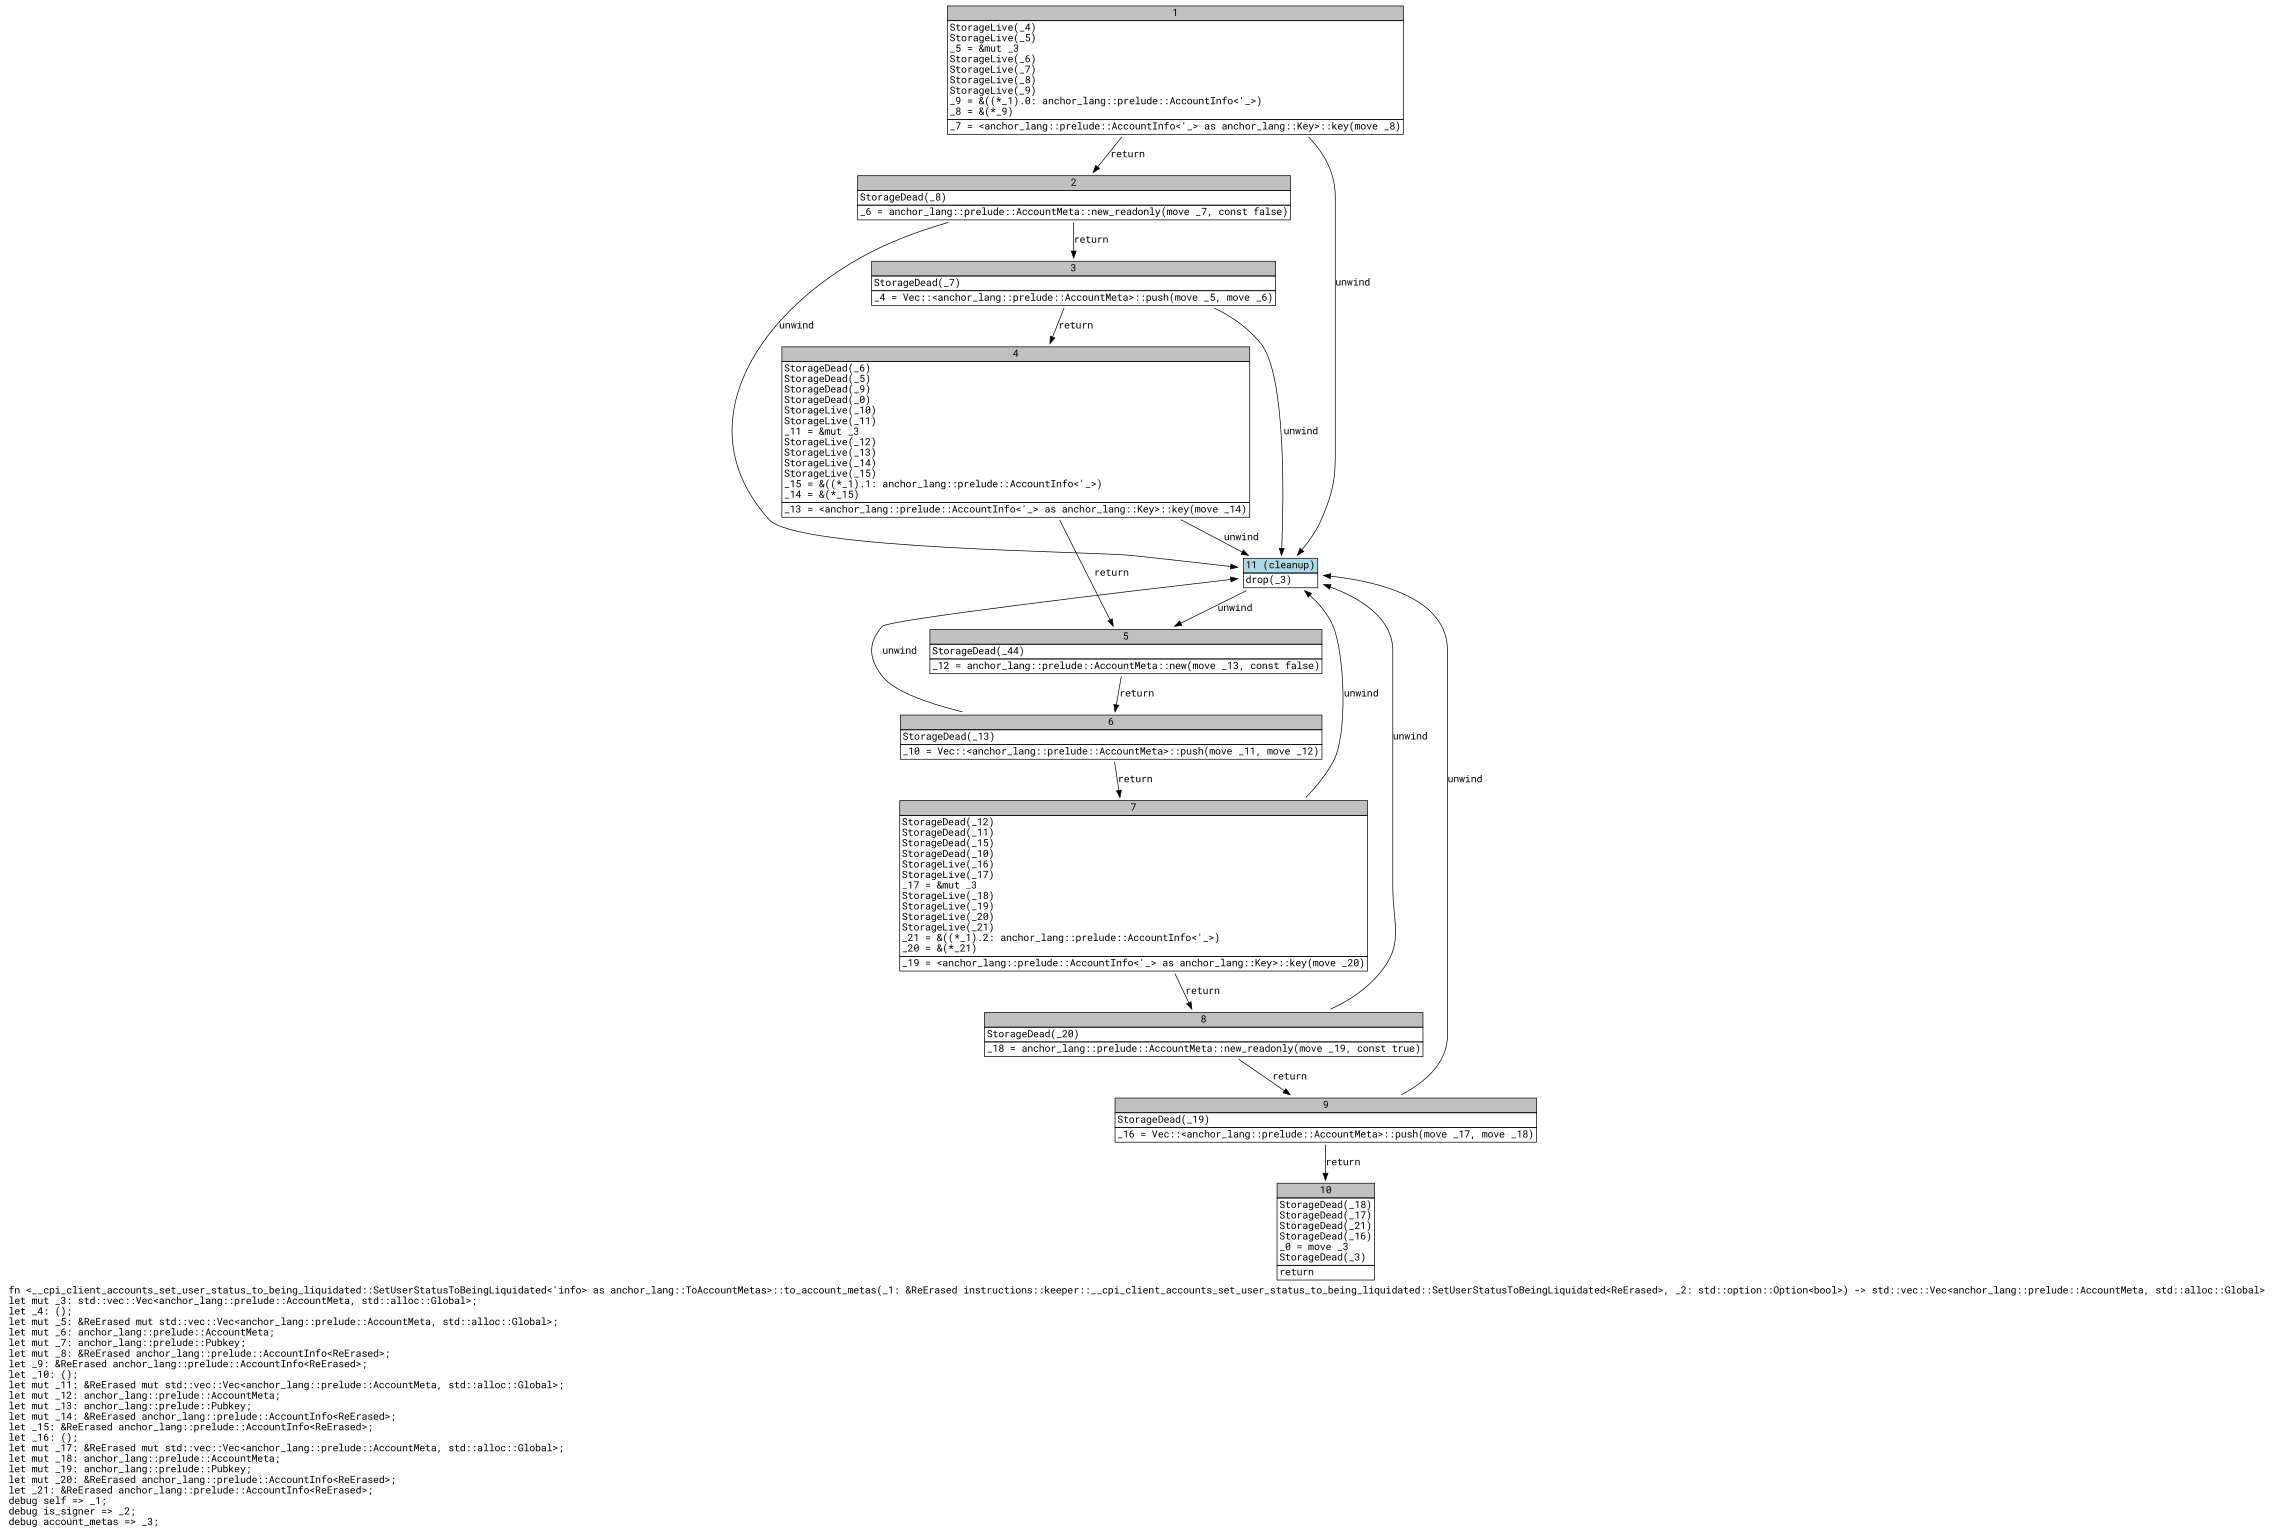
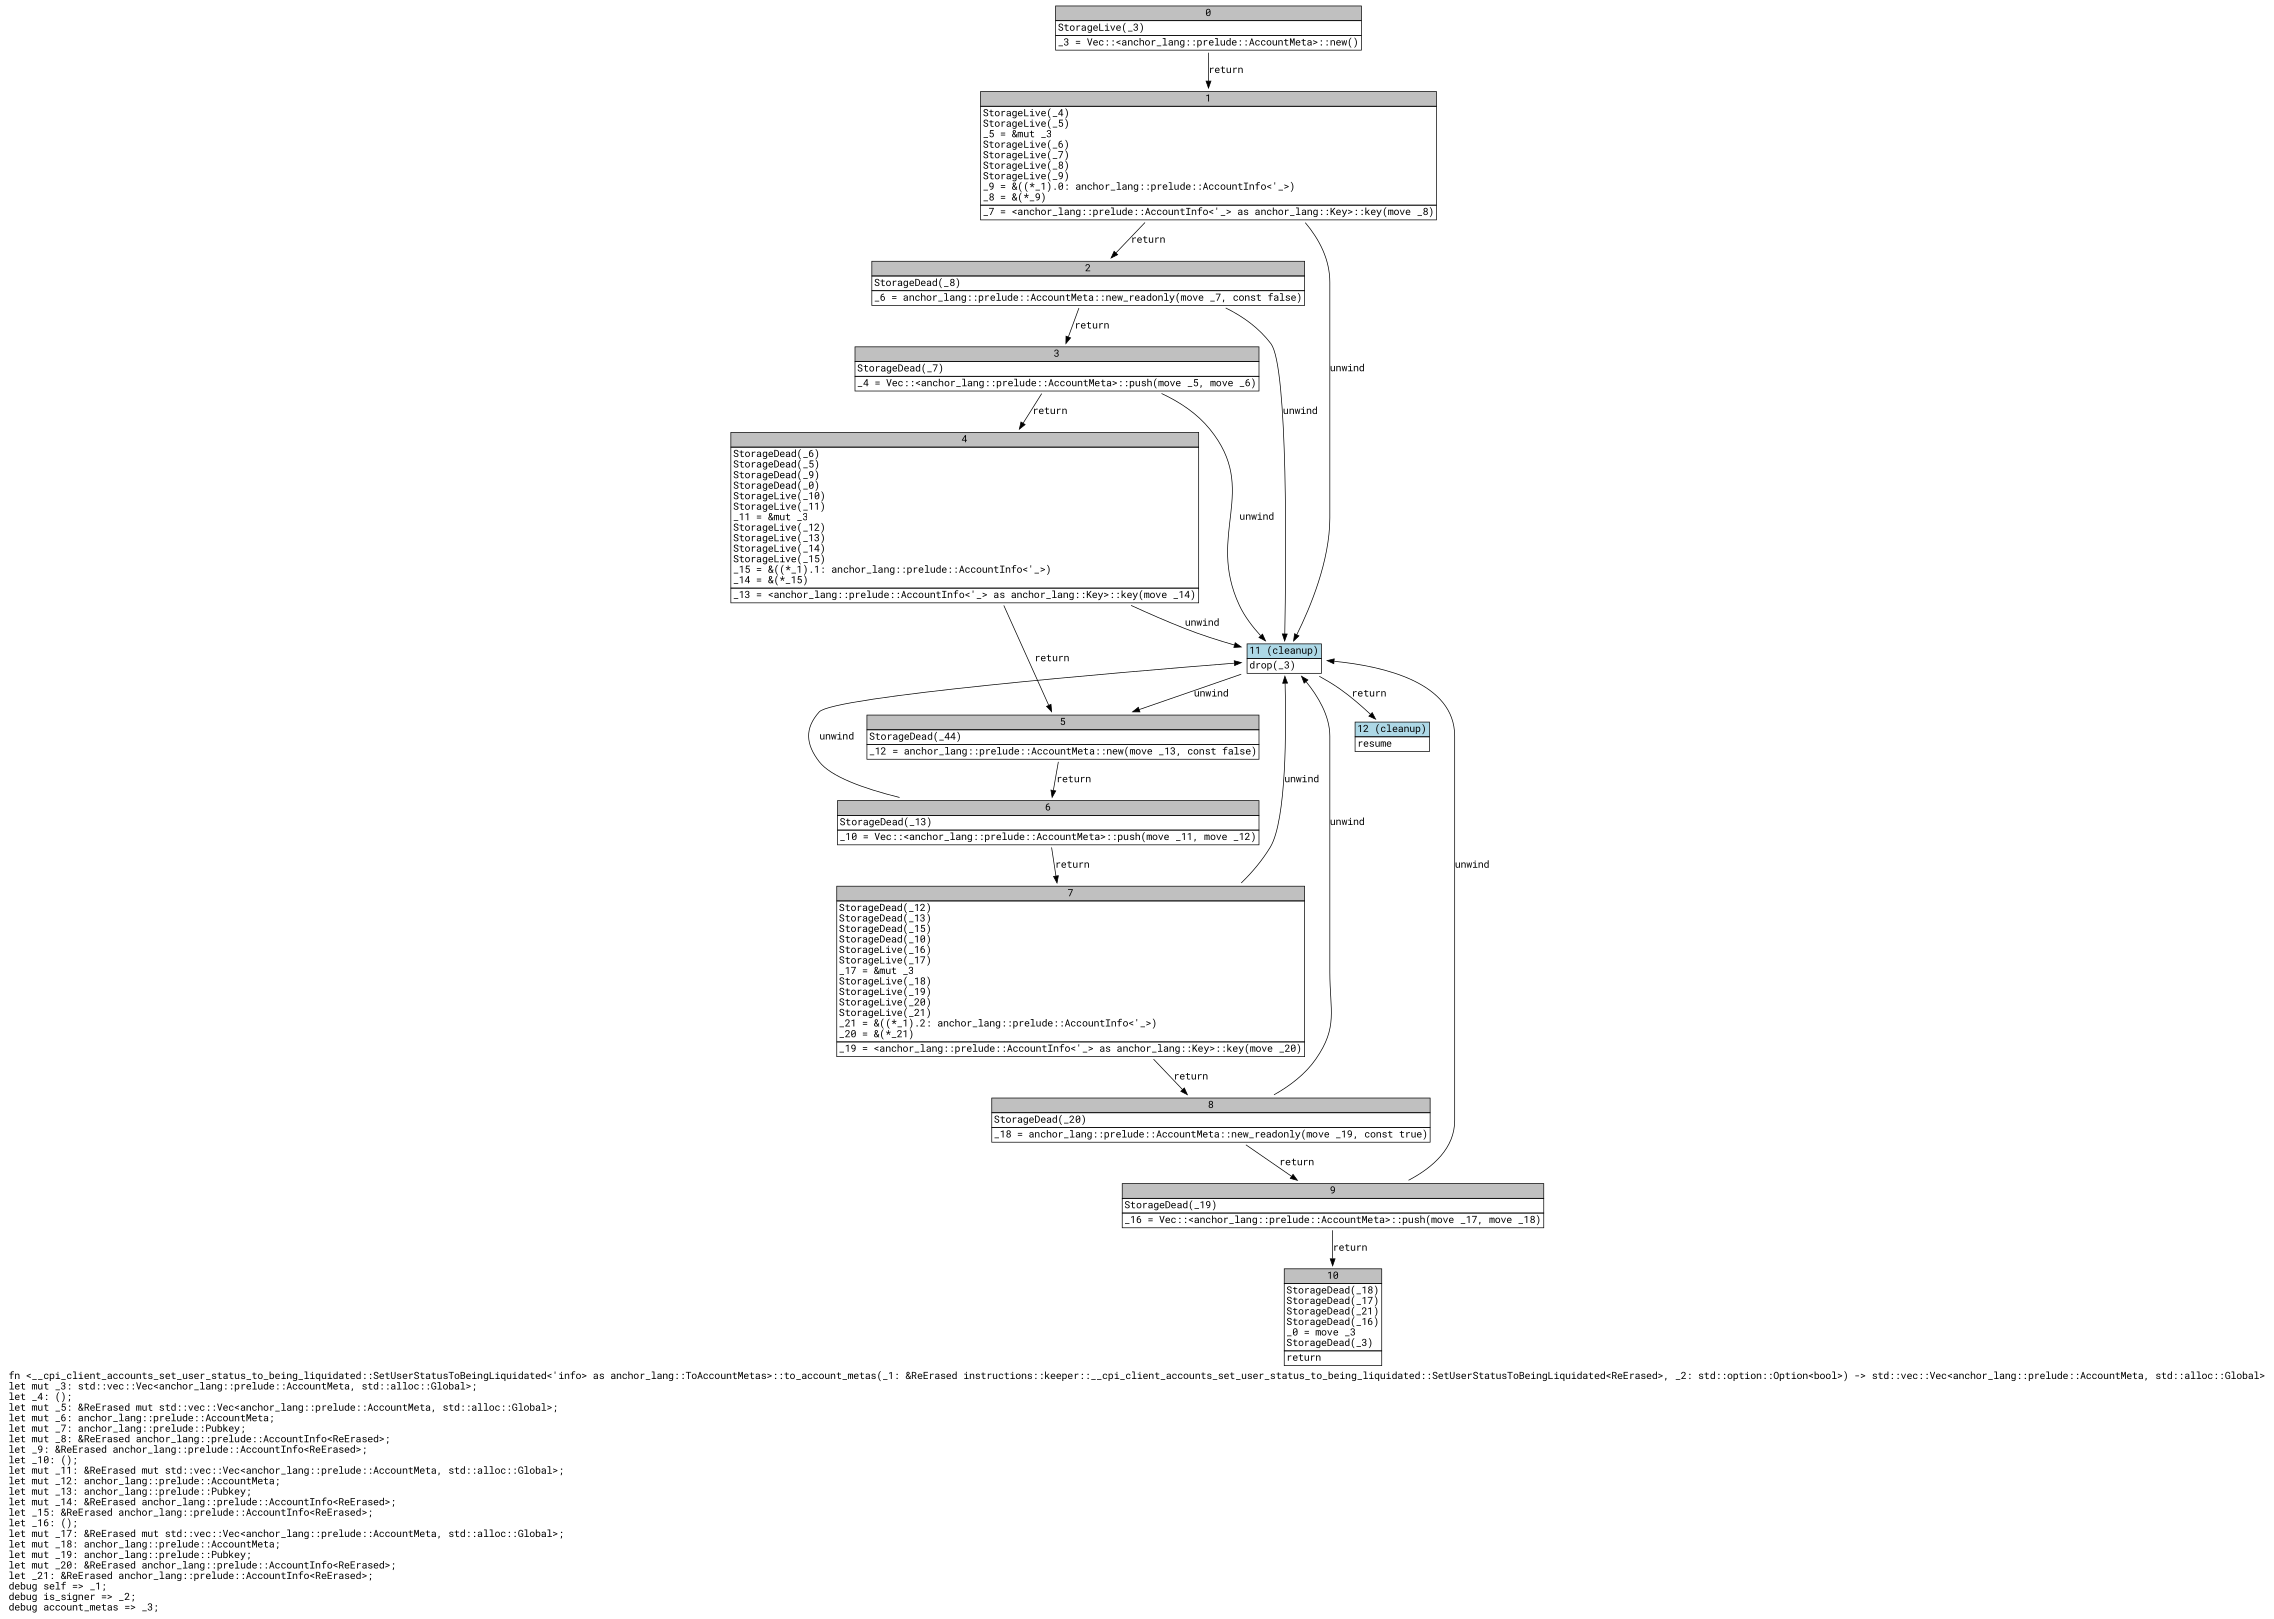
none -> (1208, 28)
none -> (1392, 737)
(948, 833) -> (886, 918)
